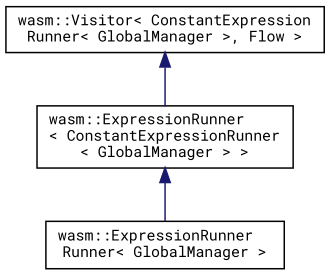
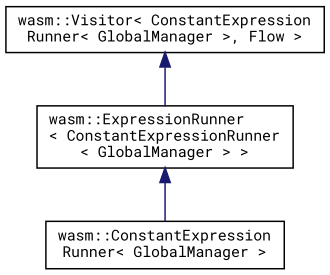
(165, 245) -> (165, 245)
